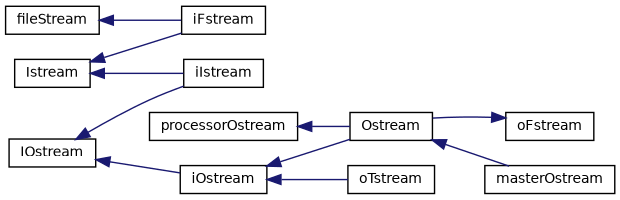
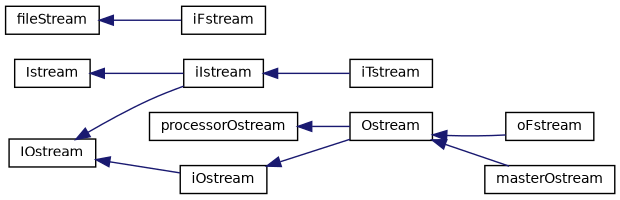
(143, 45) -> none
none -> (391, 73)
(462, 117) -> (476, 136)
(391, 180) -> none
